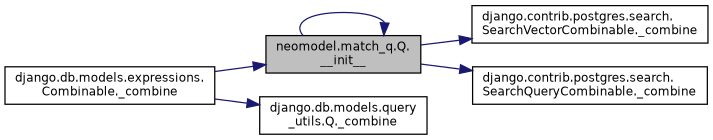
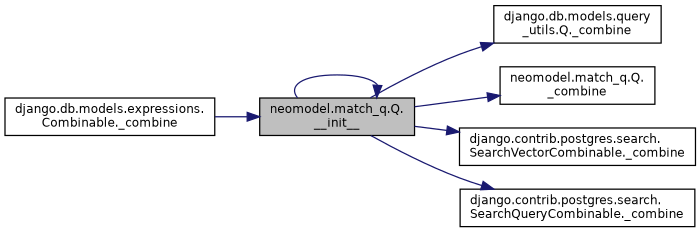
none -> (577, 86)
(231, 101) -> (424, 69)
